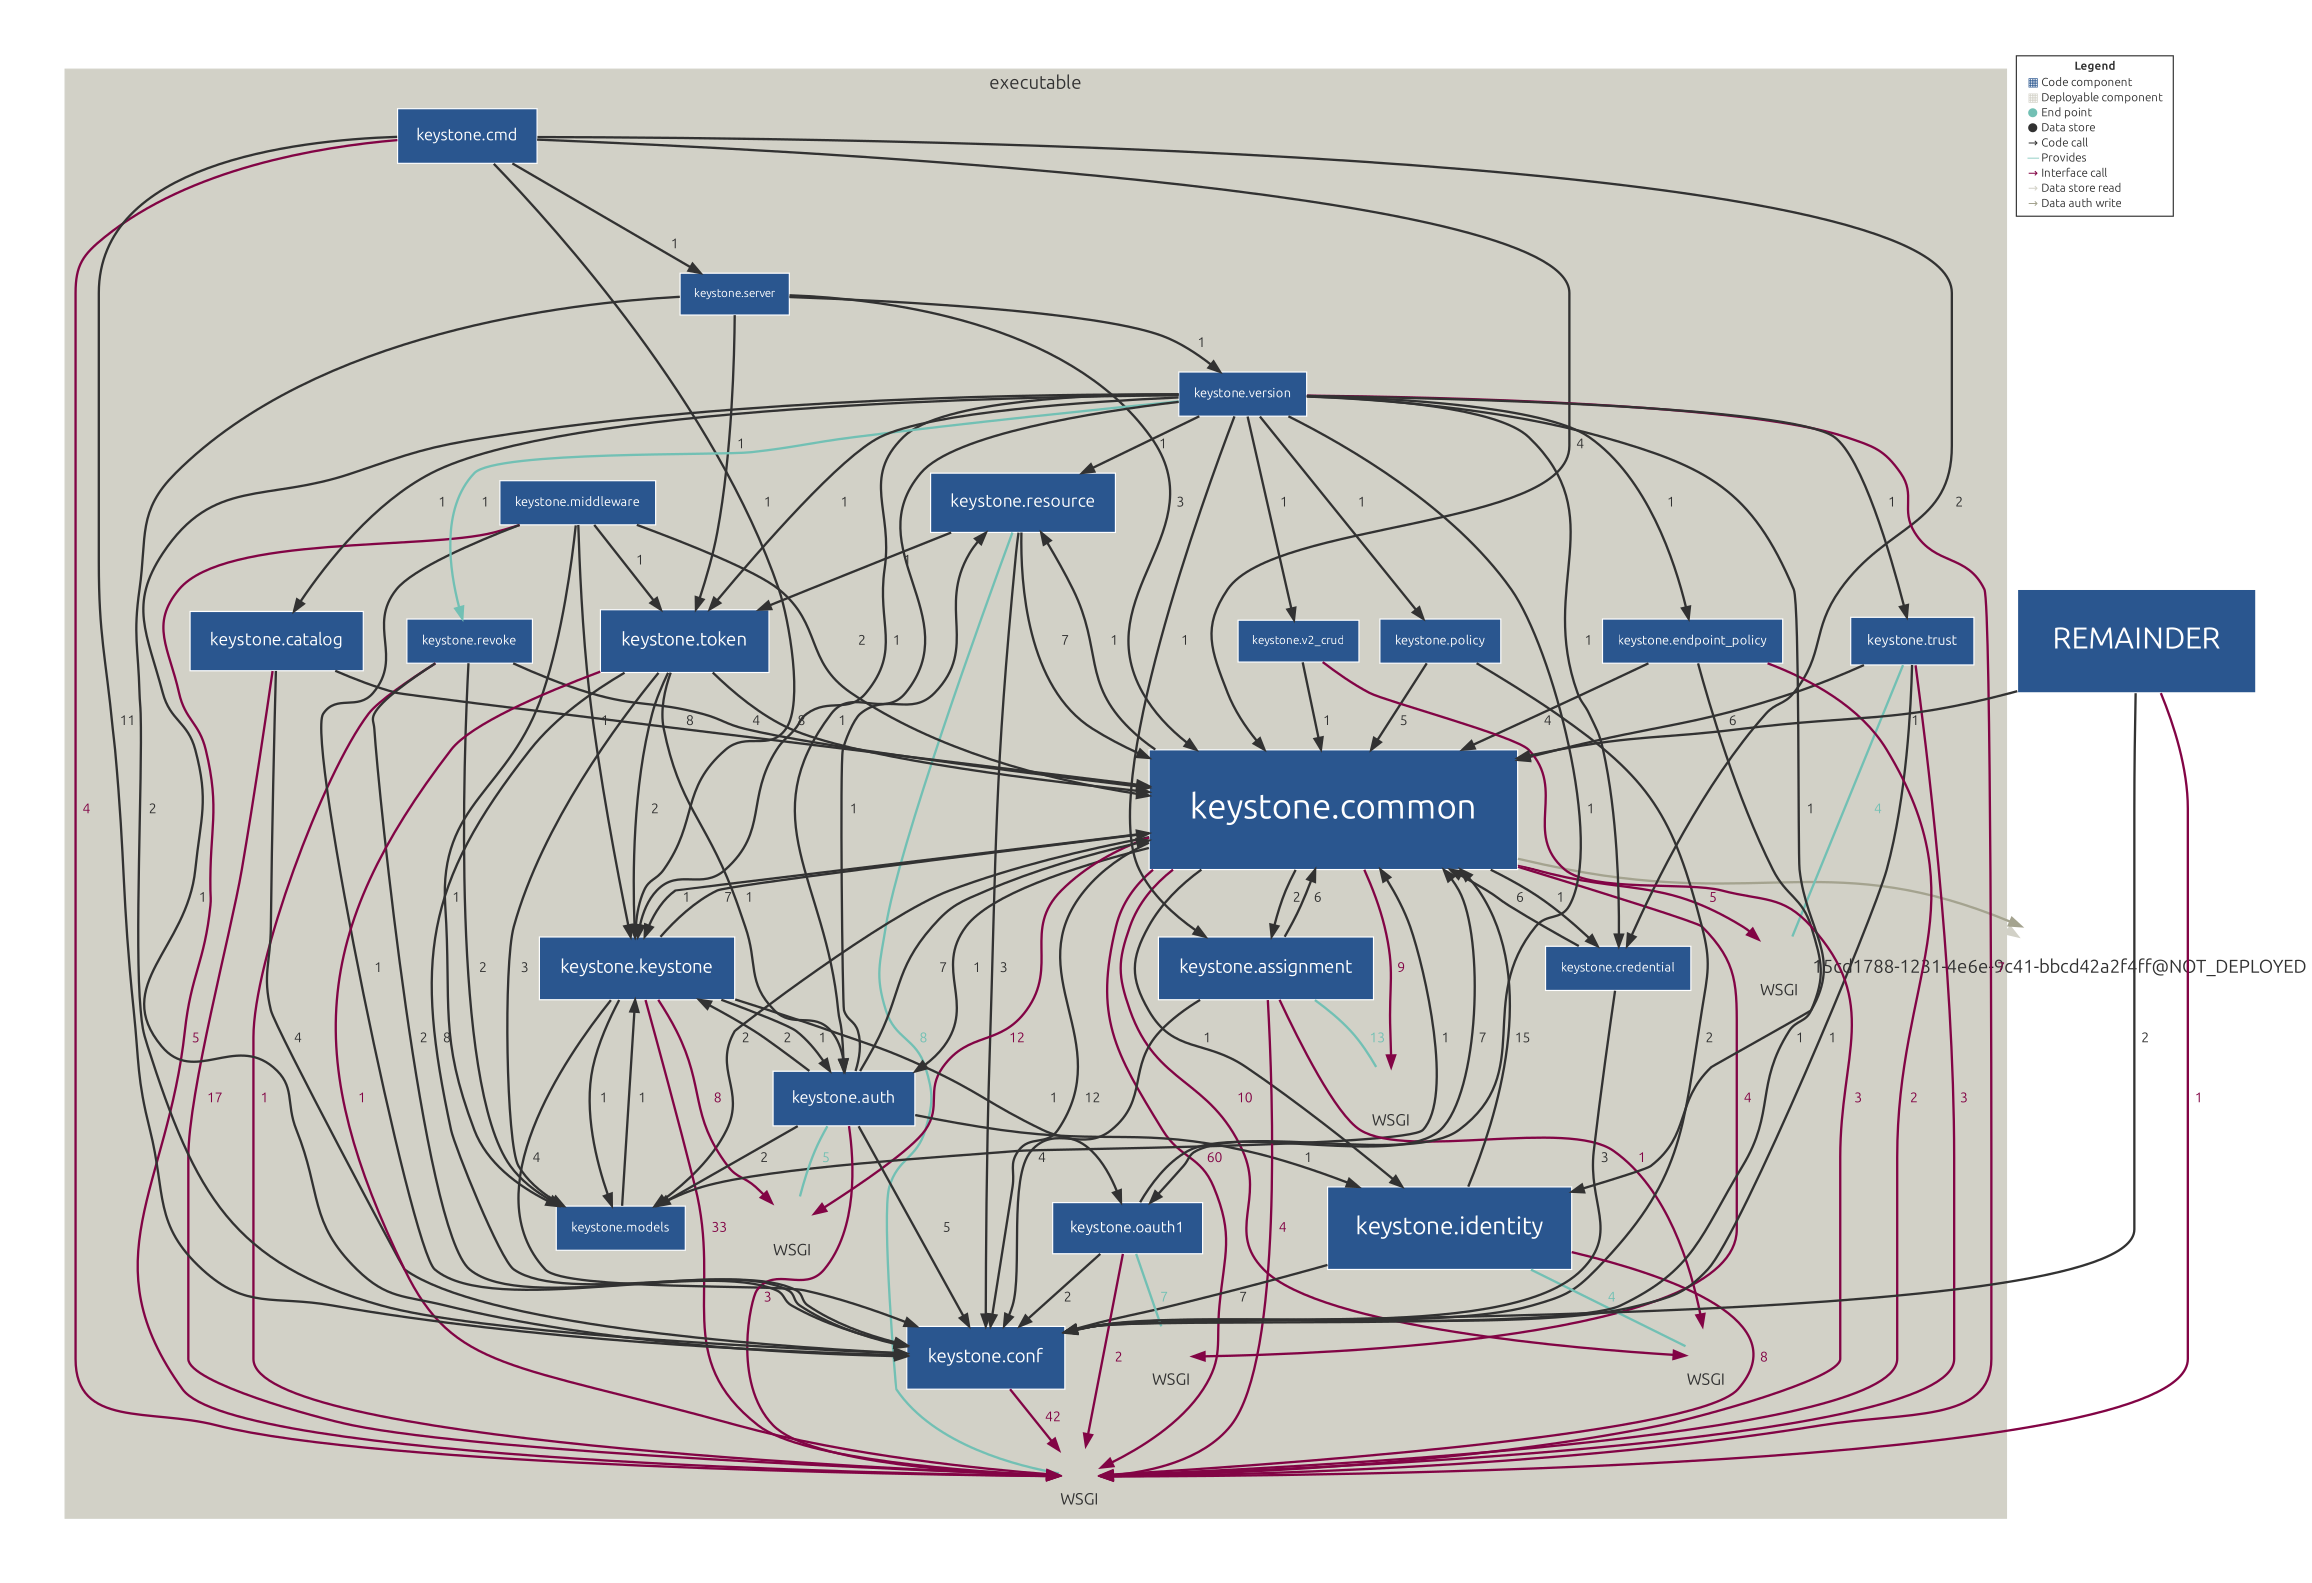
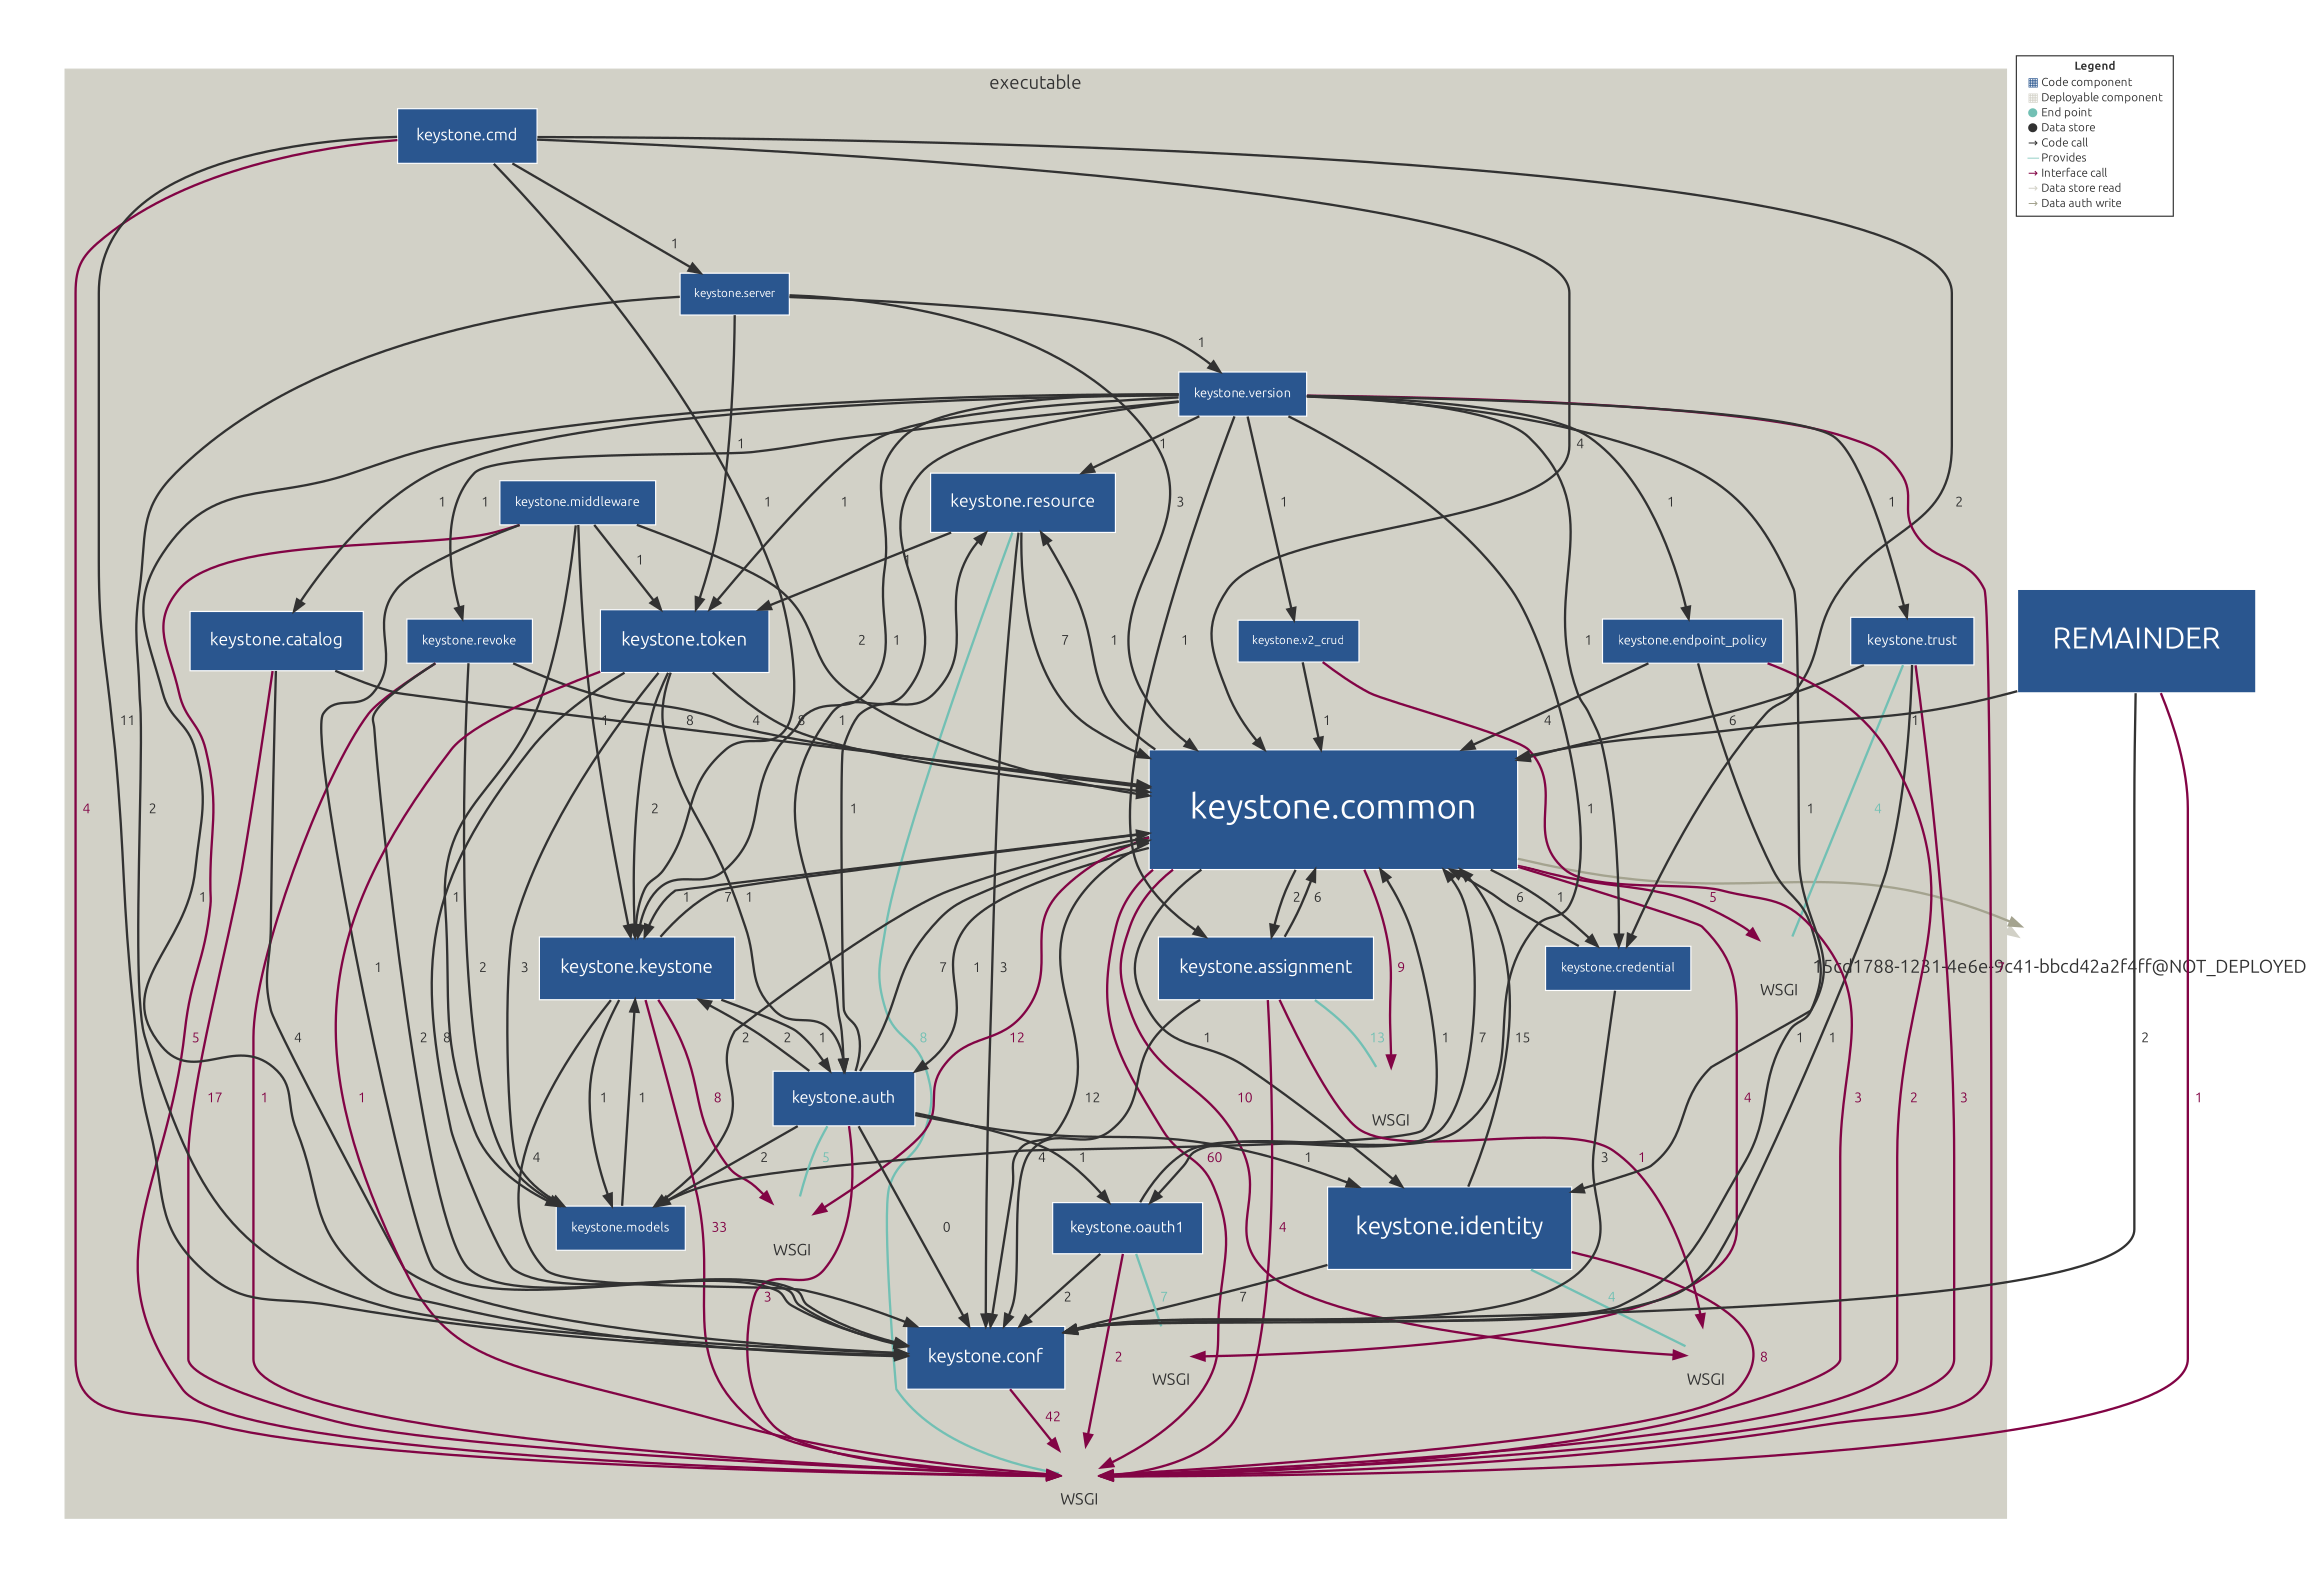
(757, 452) -> (757, 452)
(1440, 641) -> none
(950, 1079) -> (1063, 1159)
(943, 1228) -> (943, 1228)
